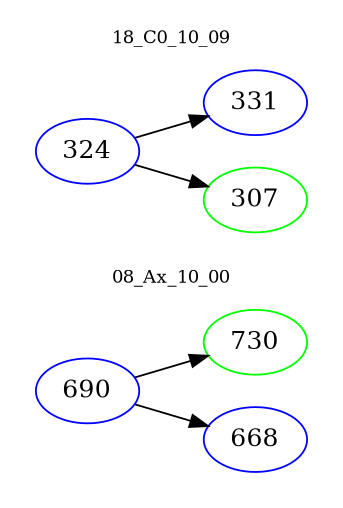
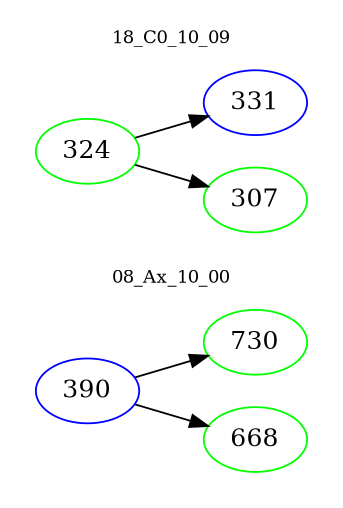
(88, 151) -> (88, 151)
(88, 391) -> (88, 391)
(255, 440) -> (255, 440)
